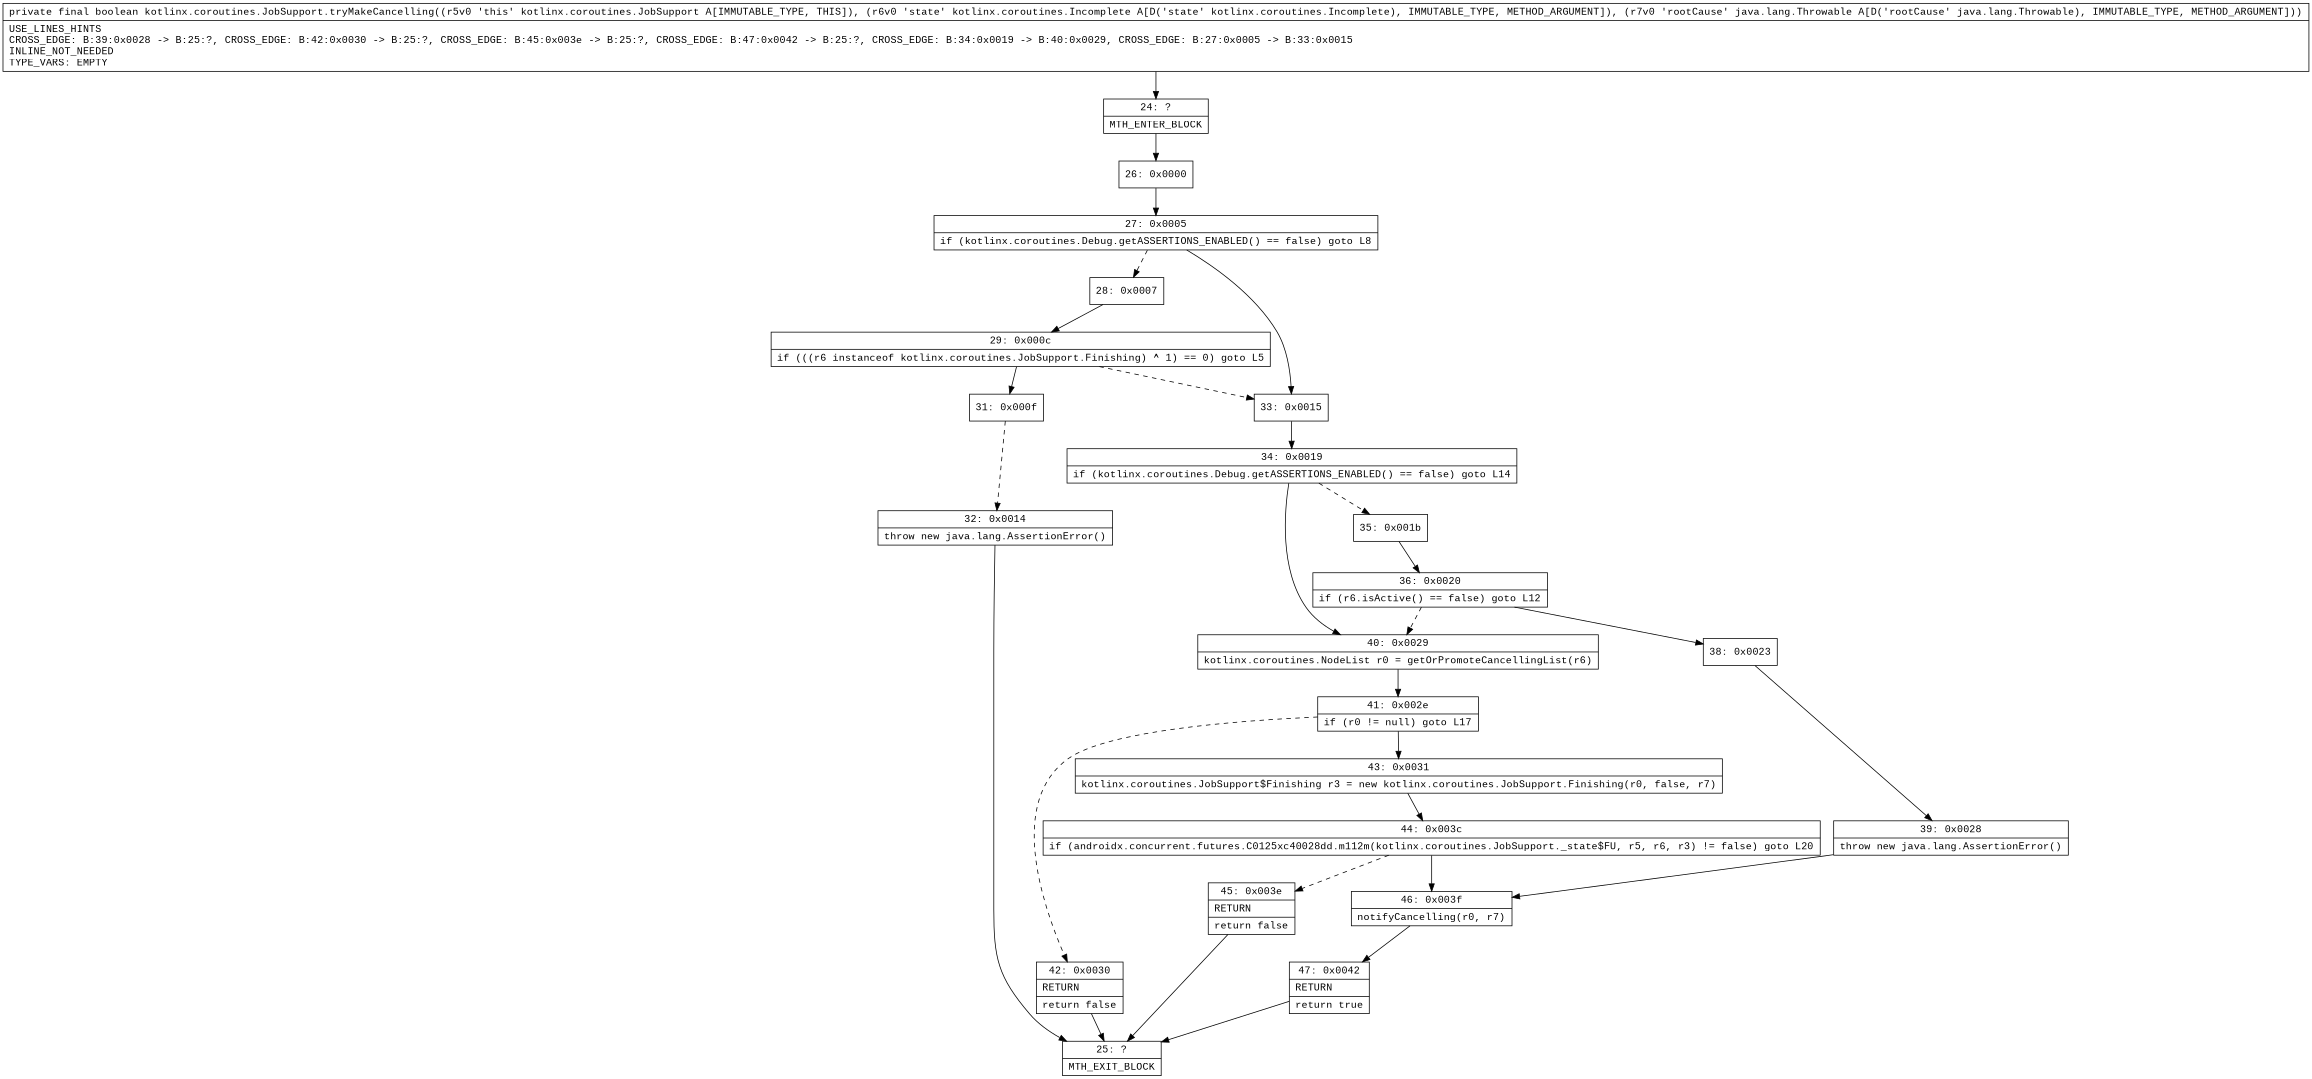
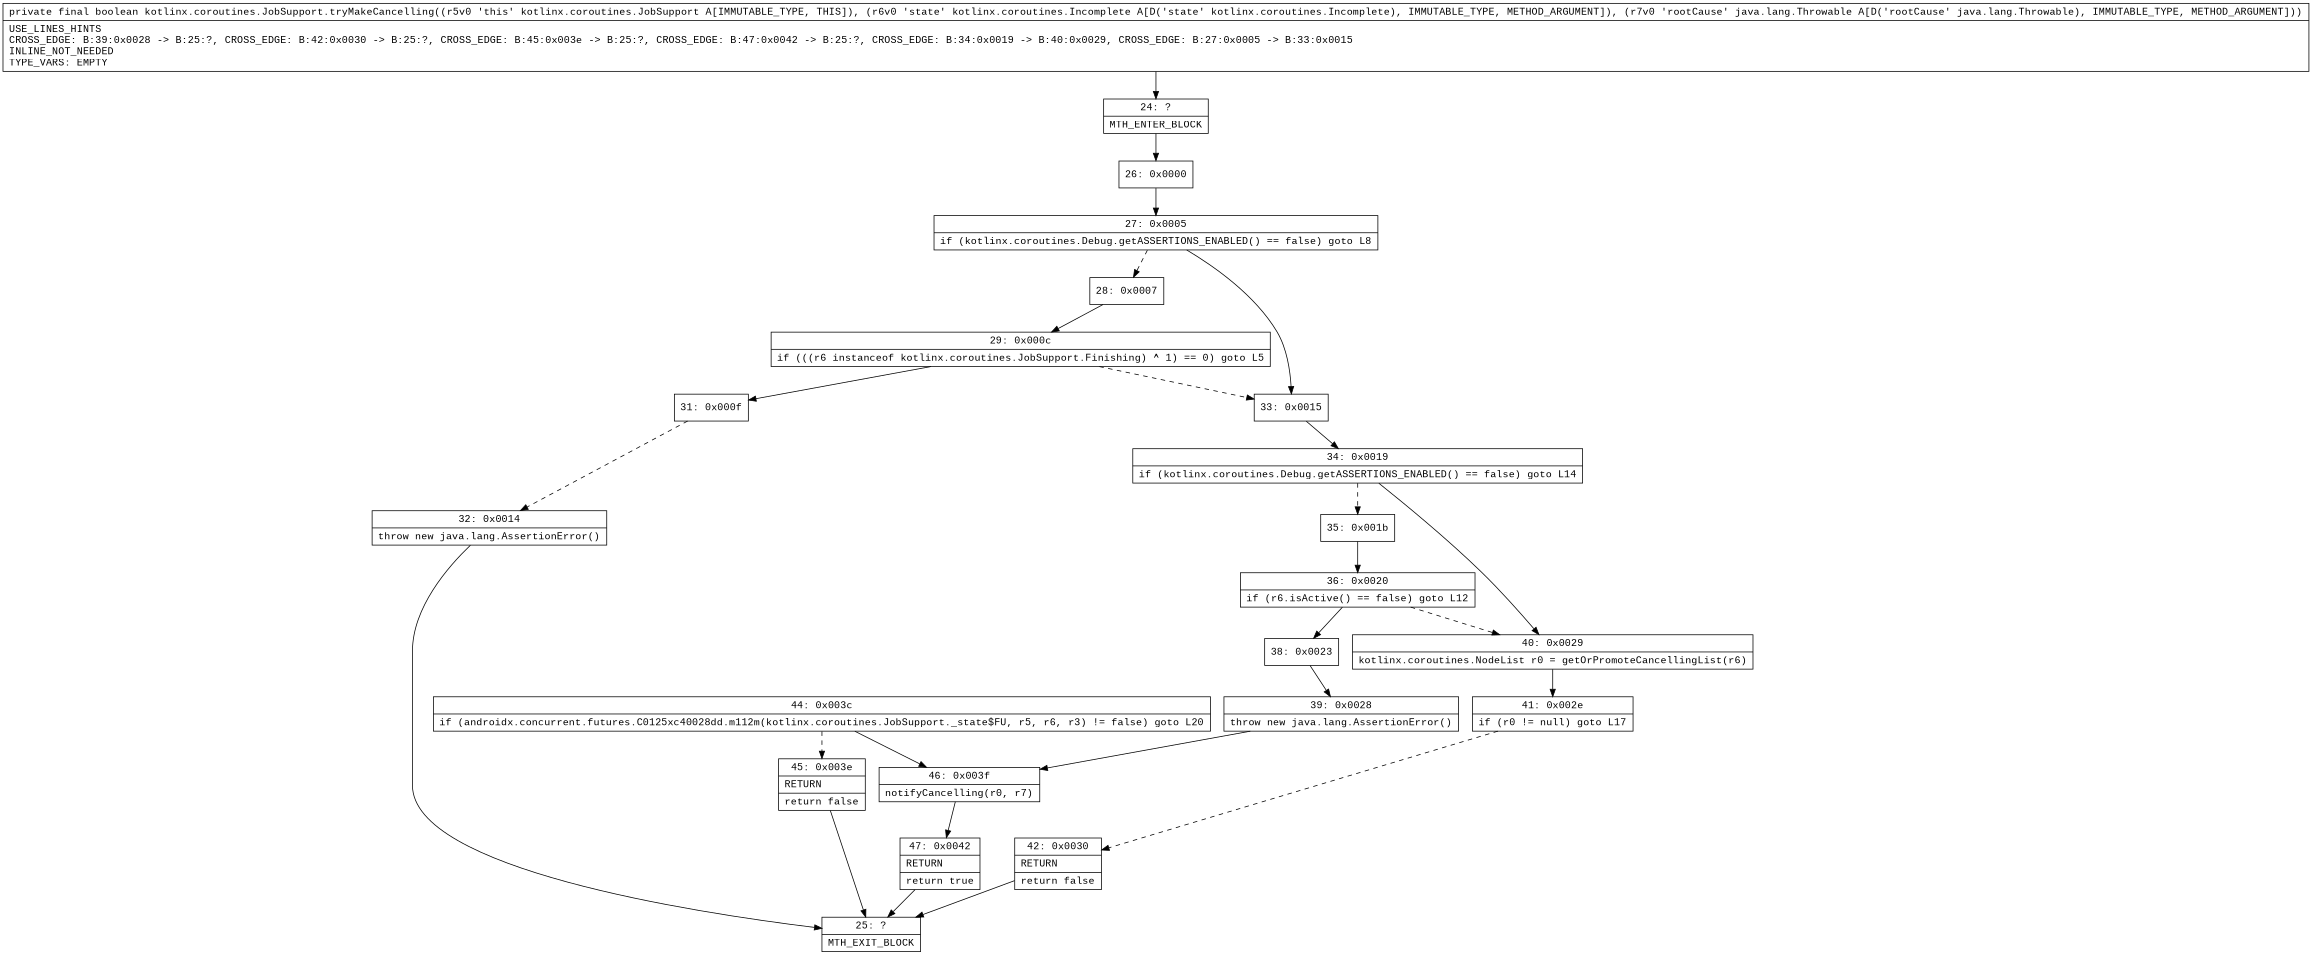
(1399, 776) -> none
